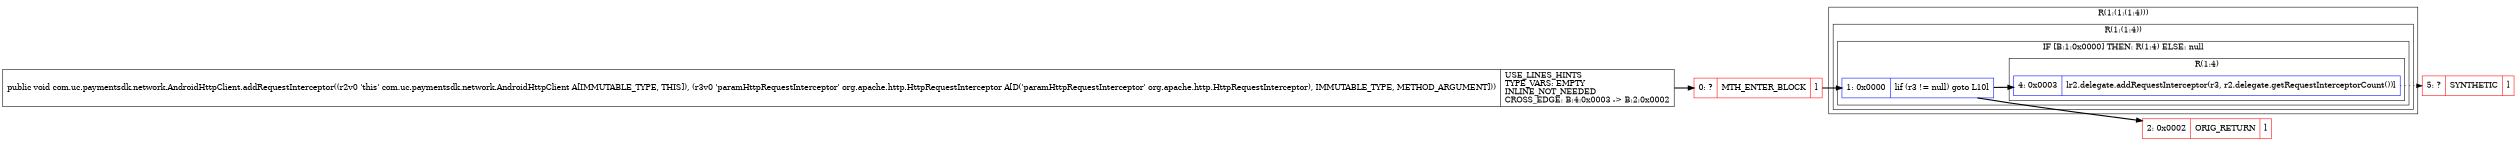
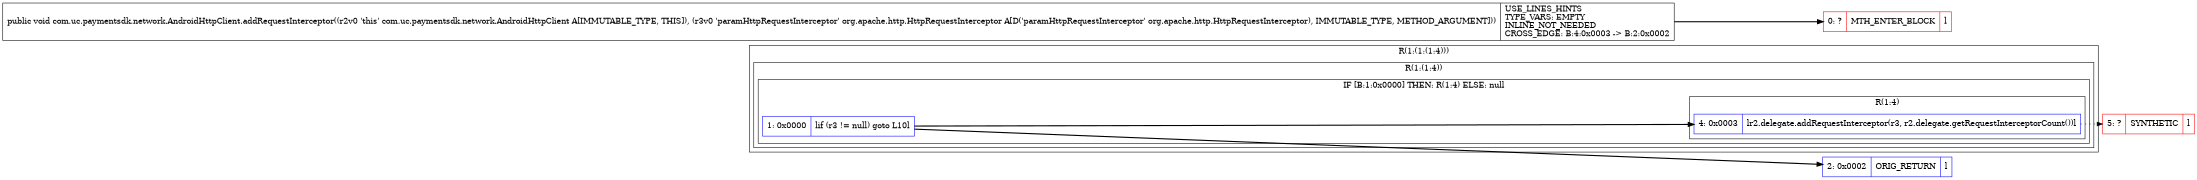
(1829, 88) -> none
(2207, 129) -> (1887, 167)
